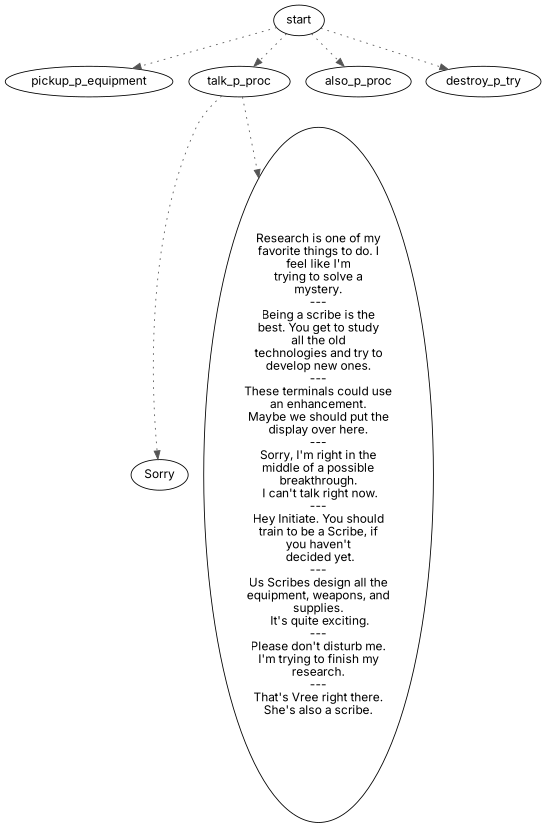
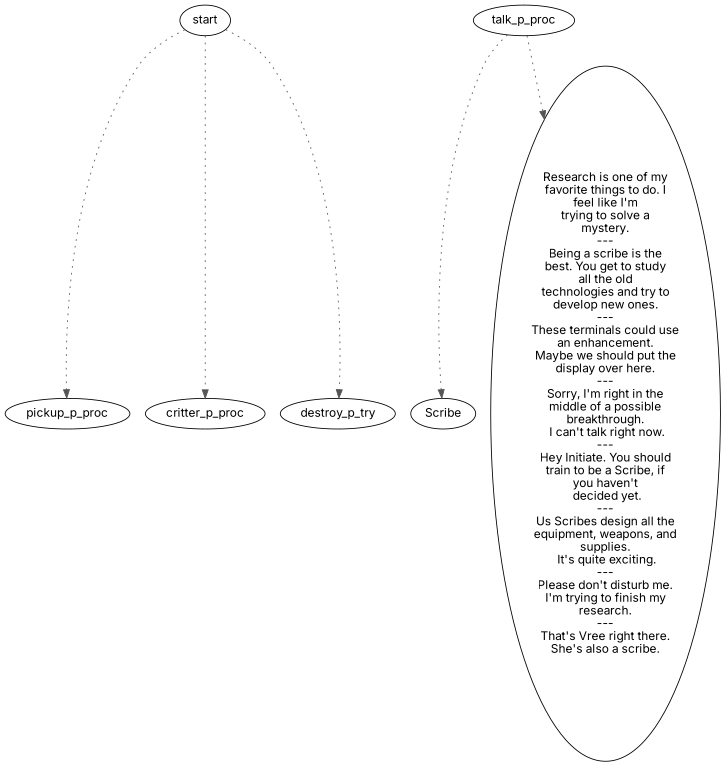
(273, 47) -> none
(89, 82) -> (68, 414)
(359, 82) -> (205, 414)
(160, 475) -> (443, 414)
